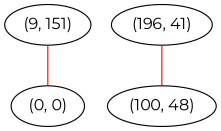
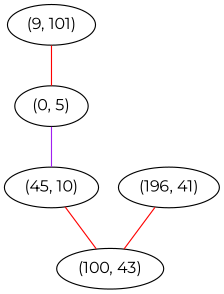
(48, 25) -> (51, 25)
(48, 106) -> (51, 106)
(162, 106) -> (110, 269)
none -> (51, 187)
